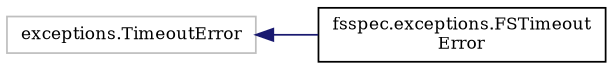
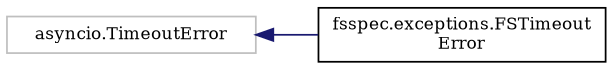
(131, 35) -> (131, 35)
